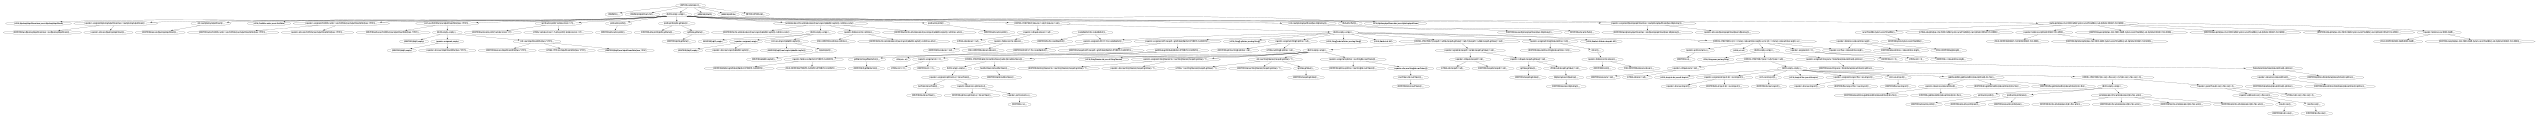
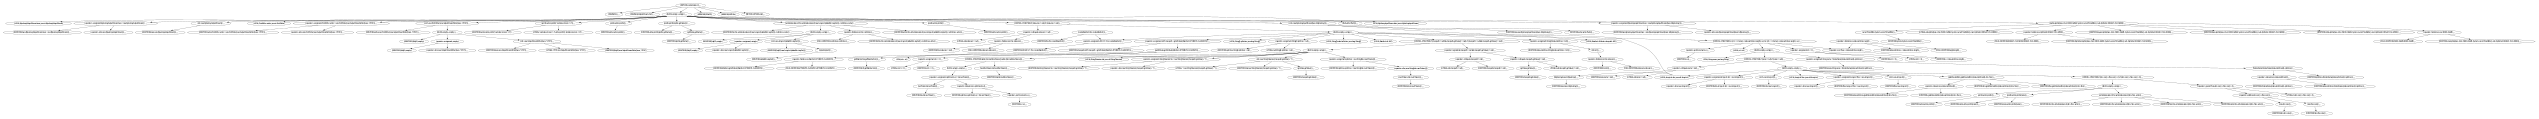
(1566, 72) -> (1553, 35)
